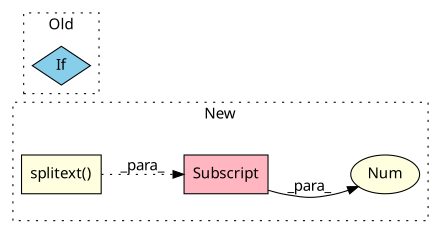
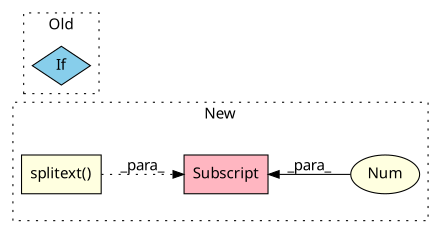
(308, 197) -> (315, 174)
